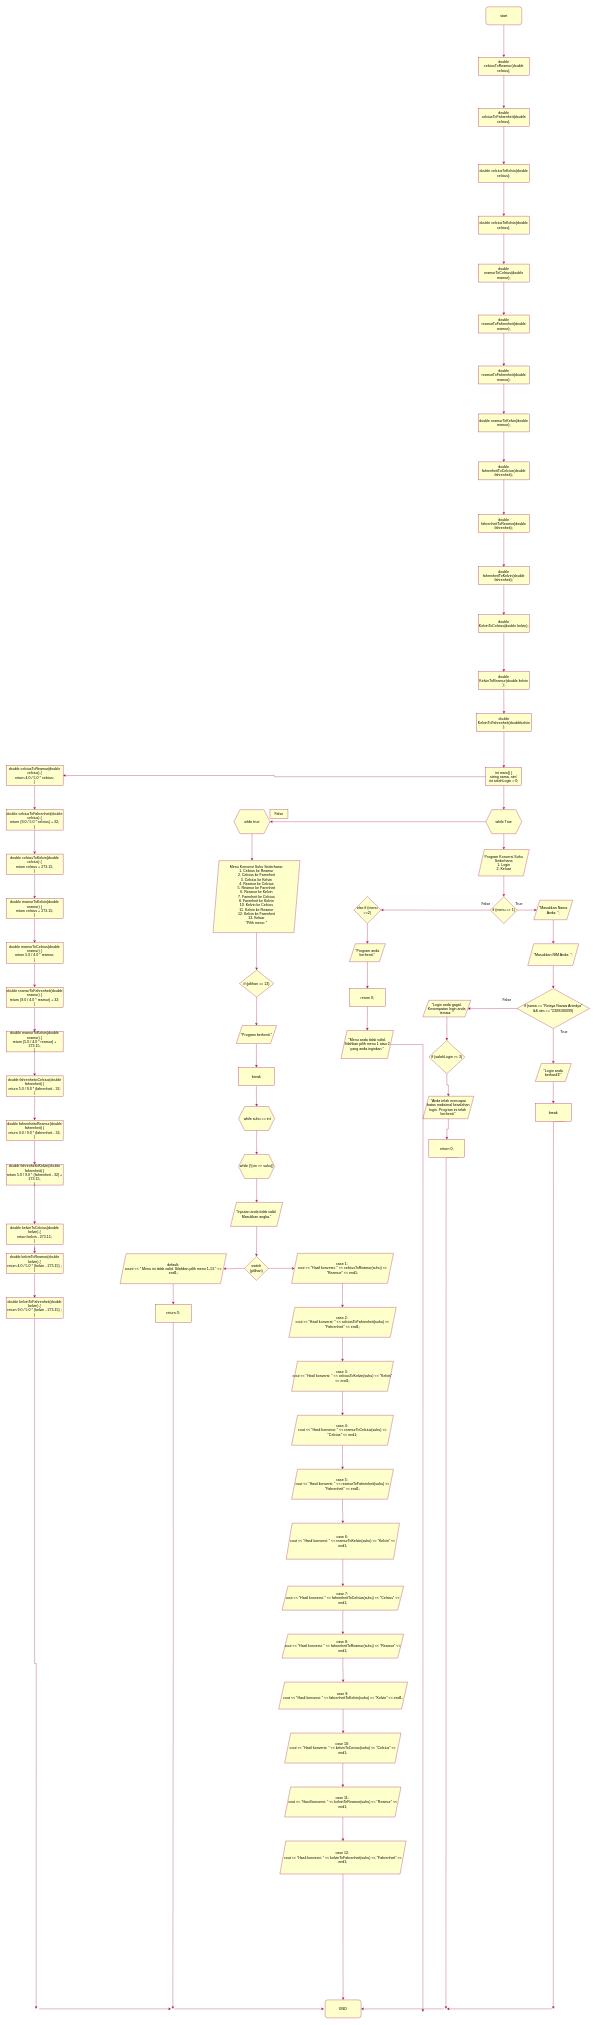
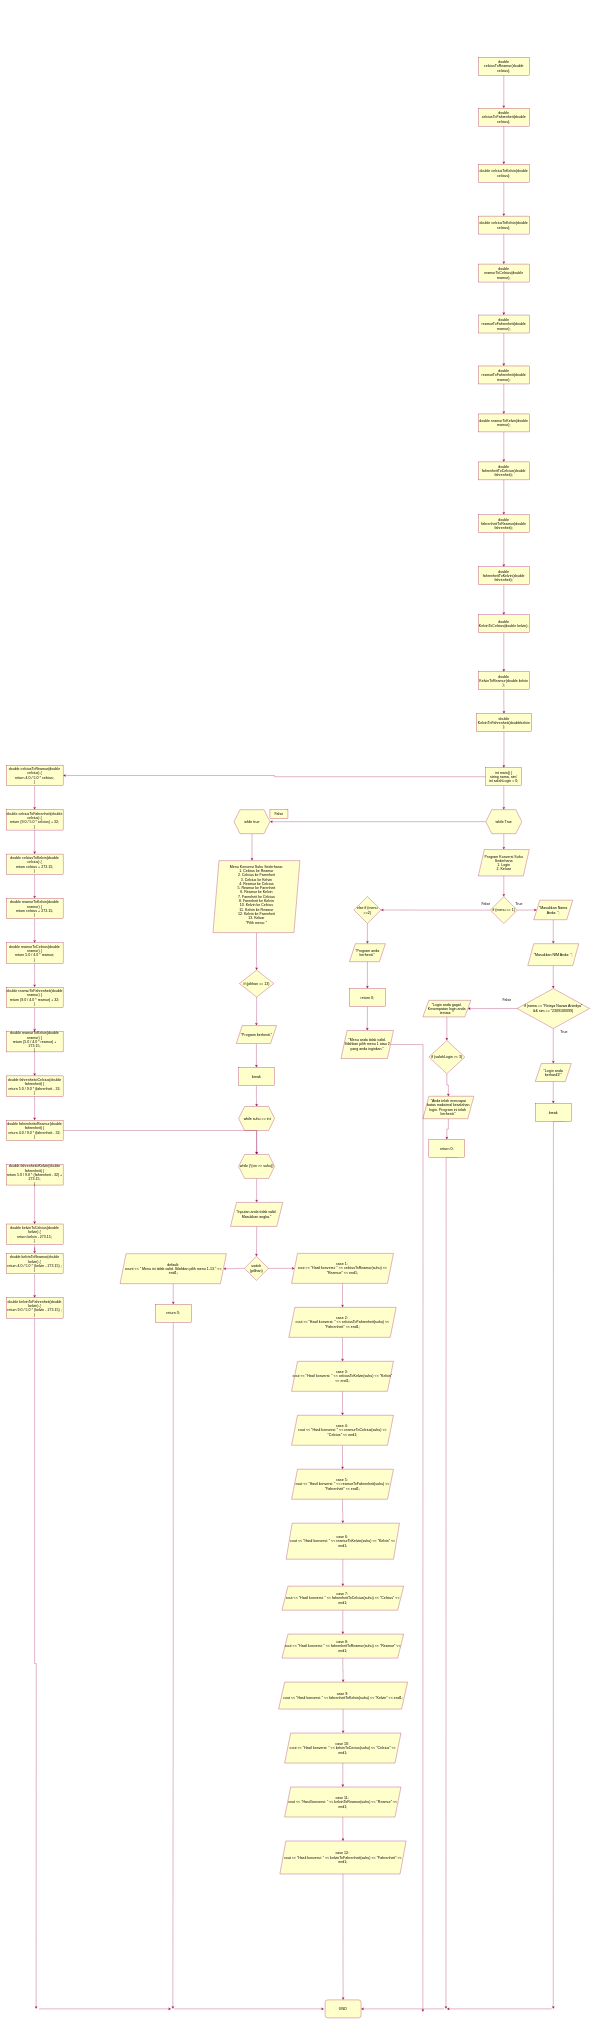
(504, 15) -> none
(504, 54) -> none
(35, 1161) -> (158, 1131)
